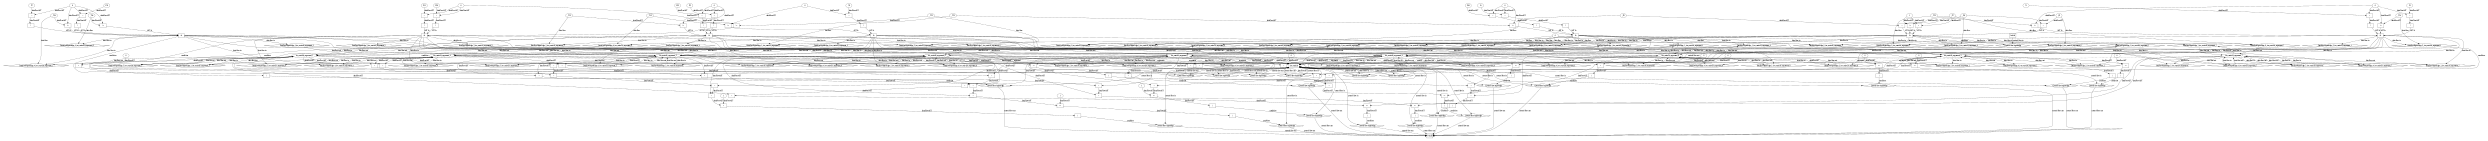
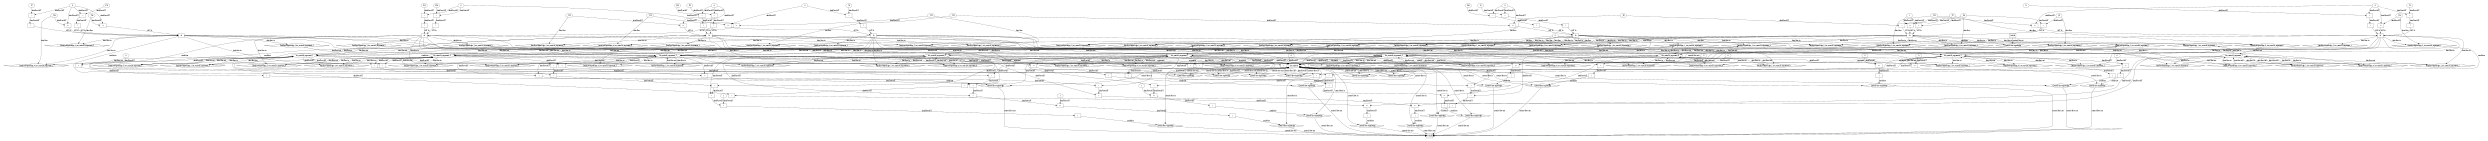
(2208, 54) -> none
(1394, 61) -> none
(639, 63) -> none
(825, 66) -> none
(1841, 66) -> none
